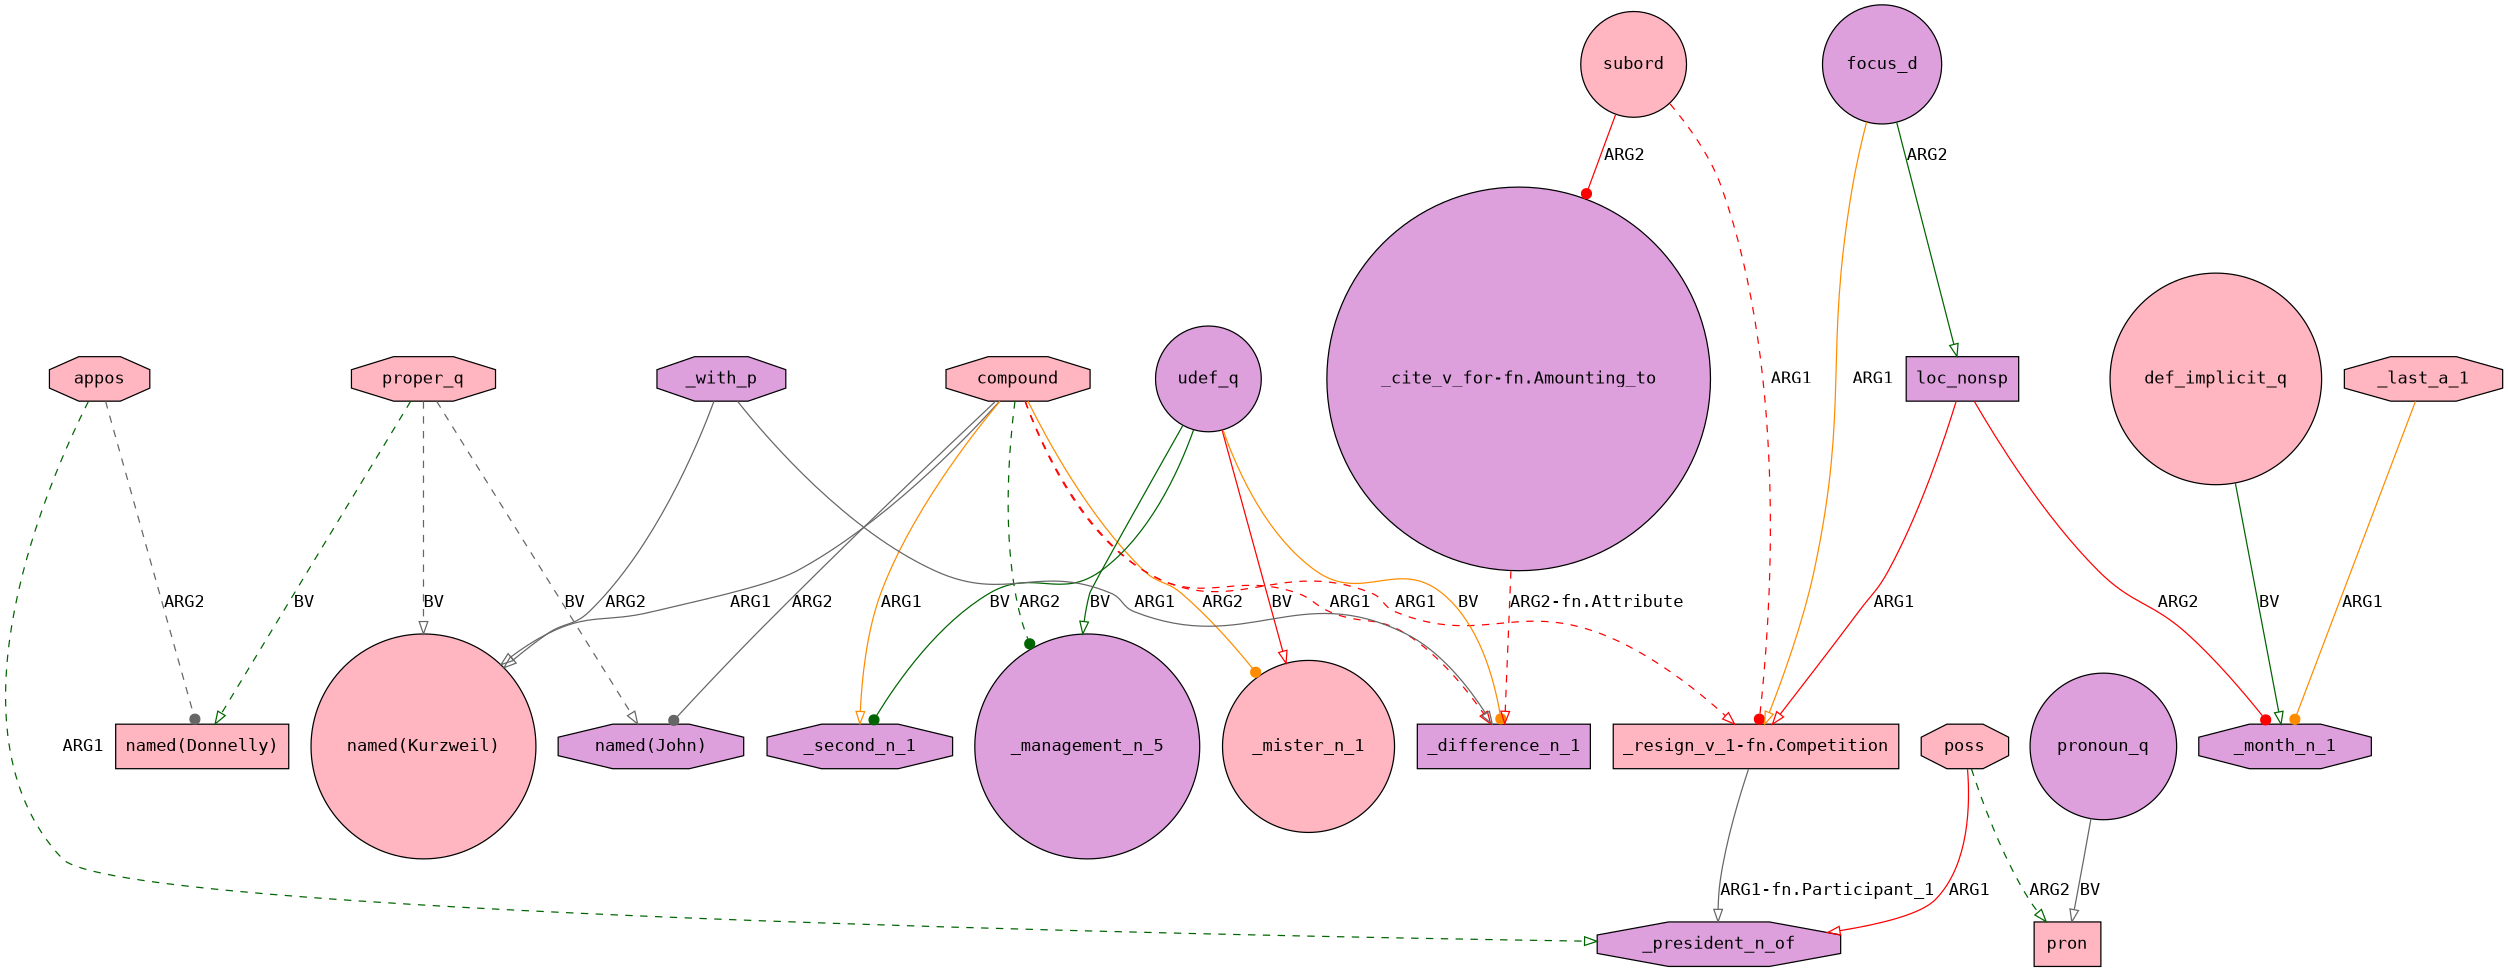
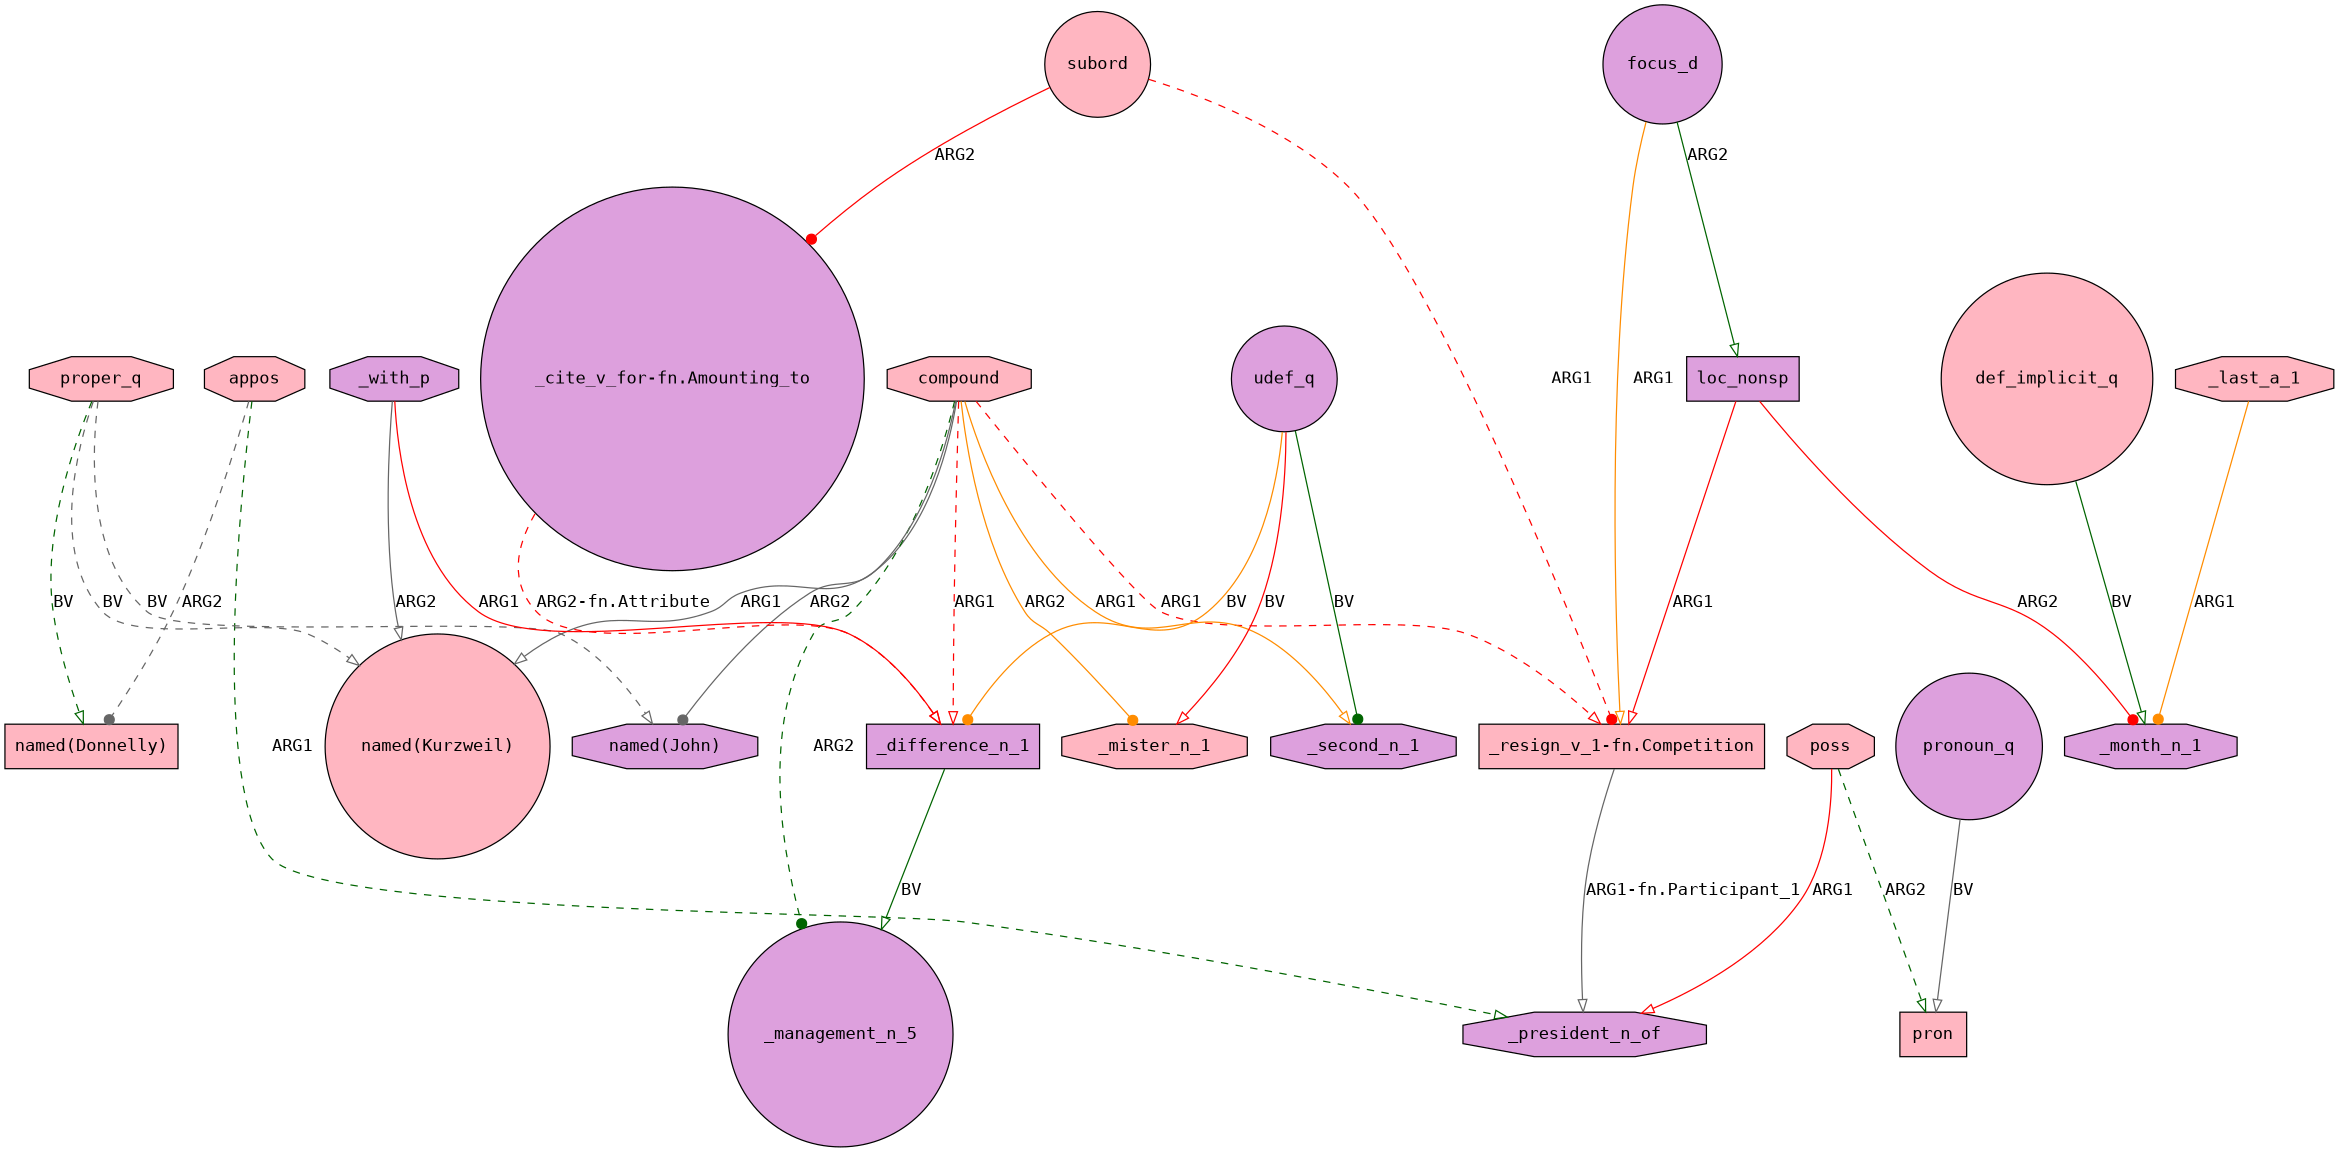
(1129, 522) -> (915, 843)
(1101, 590) -> (481, 613)
(1309, 746) -> (1155, 746)
